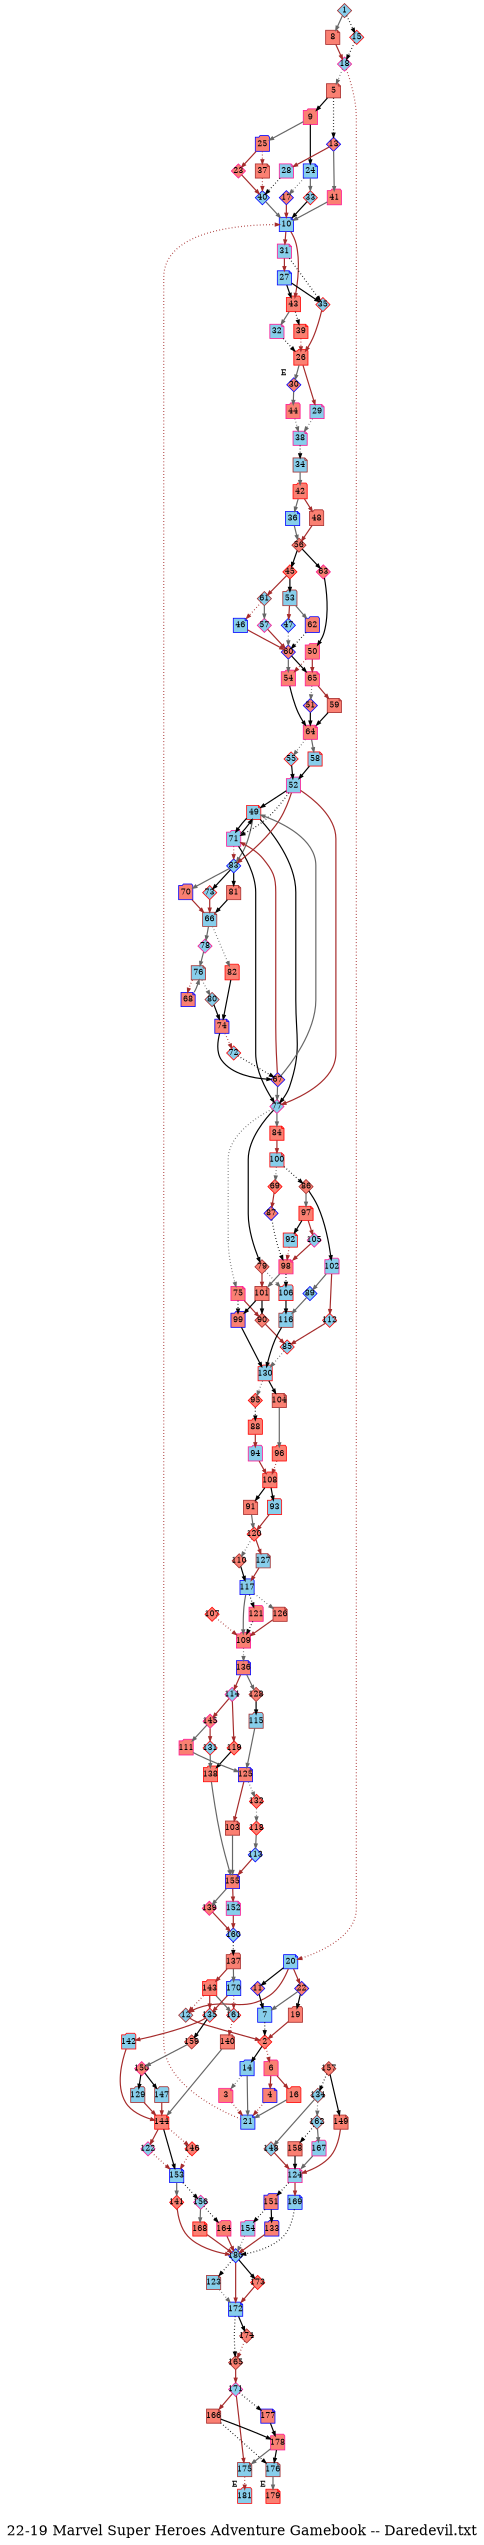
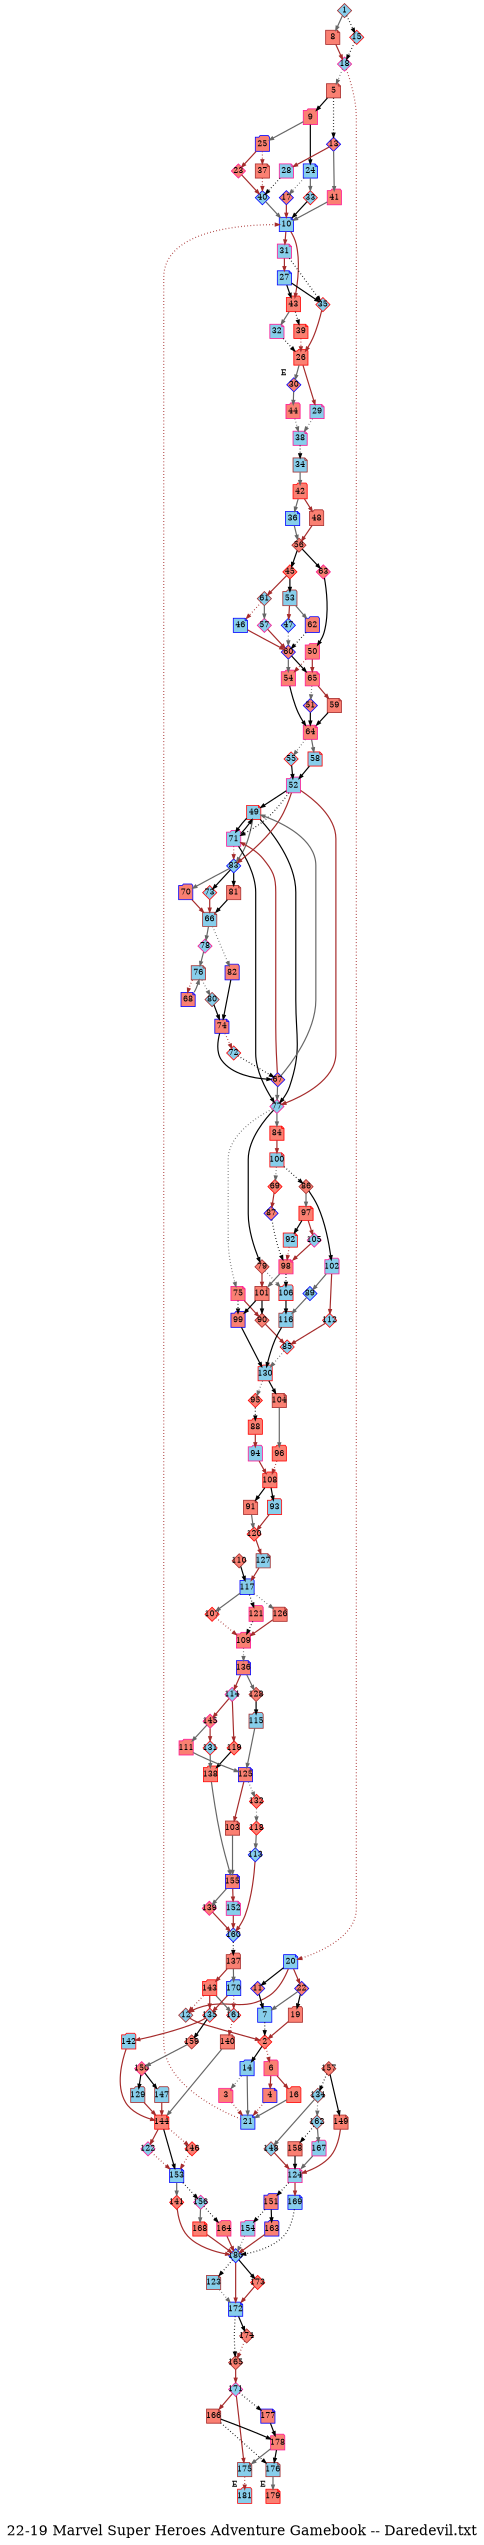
(232, 973) -> (232, 973)
(248, 1546) -> none
(244, 1612) -> (230, 1601)
(247, 1865) -> (251, 1896)
(272, 2229) -> (272, 2229)
